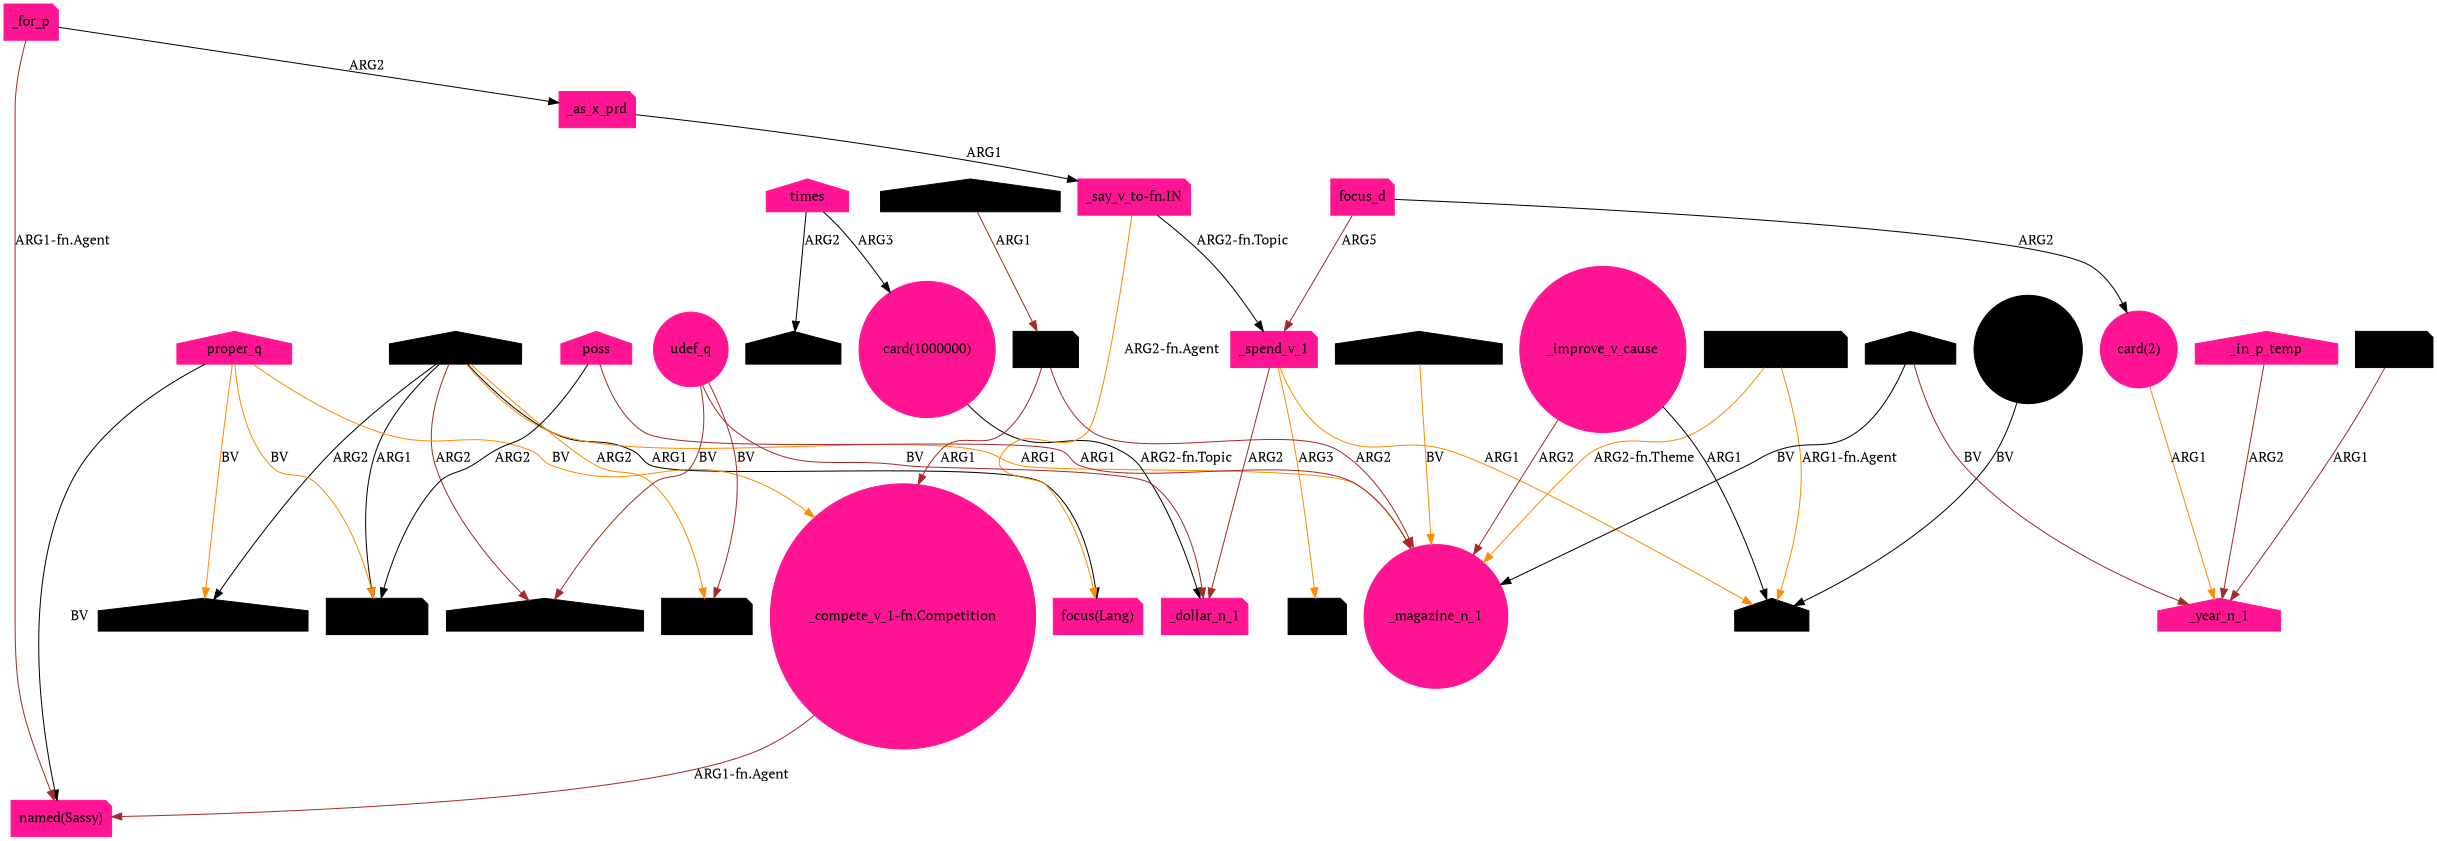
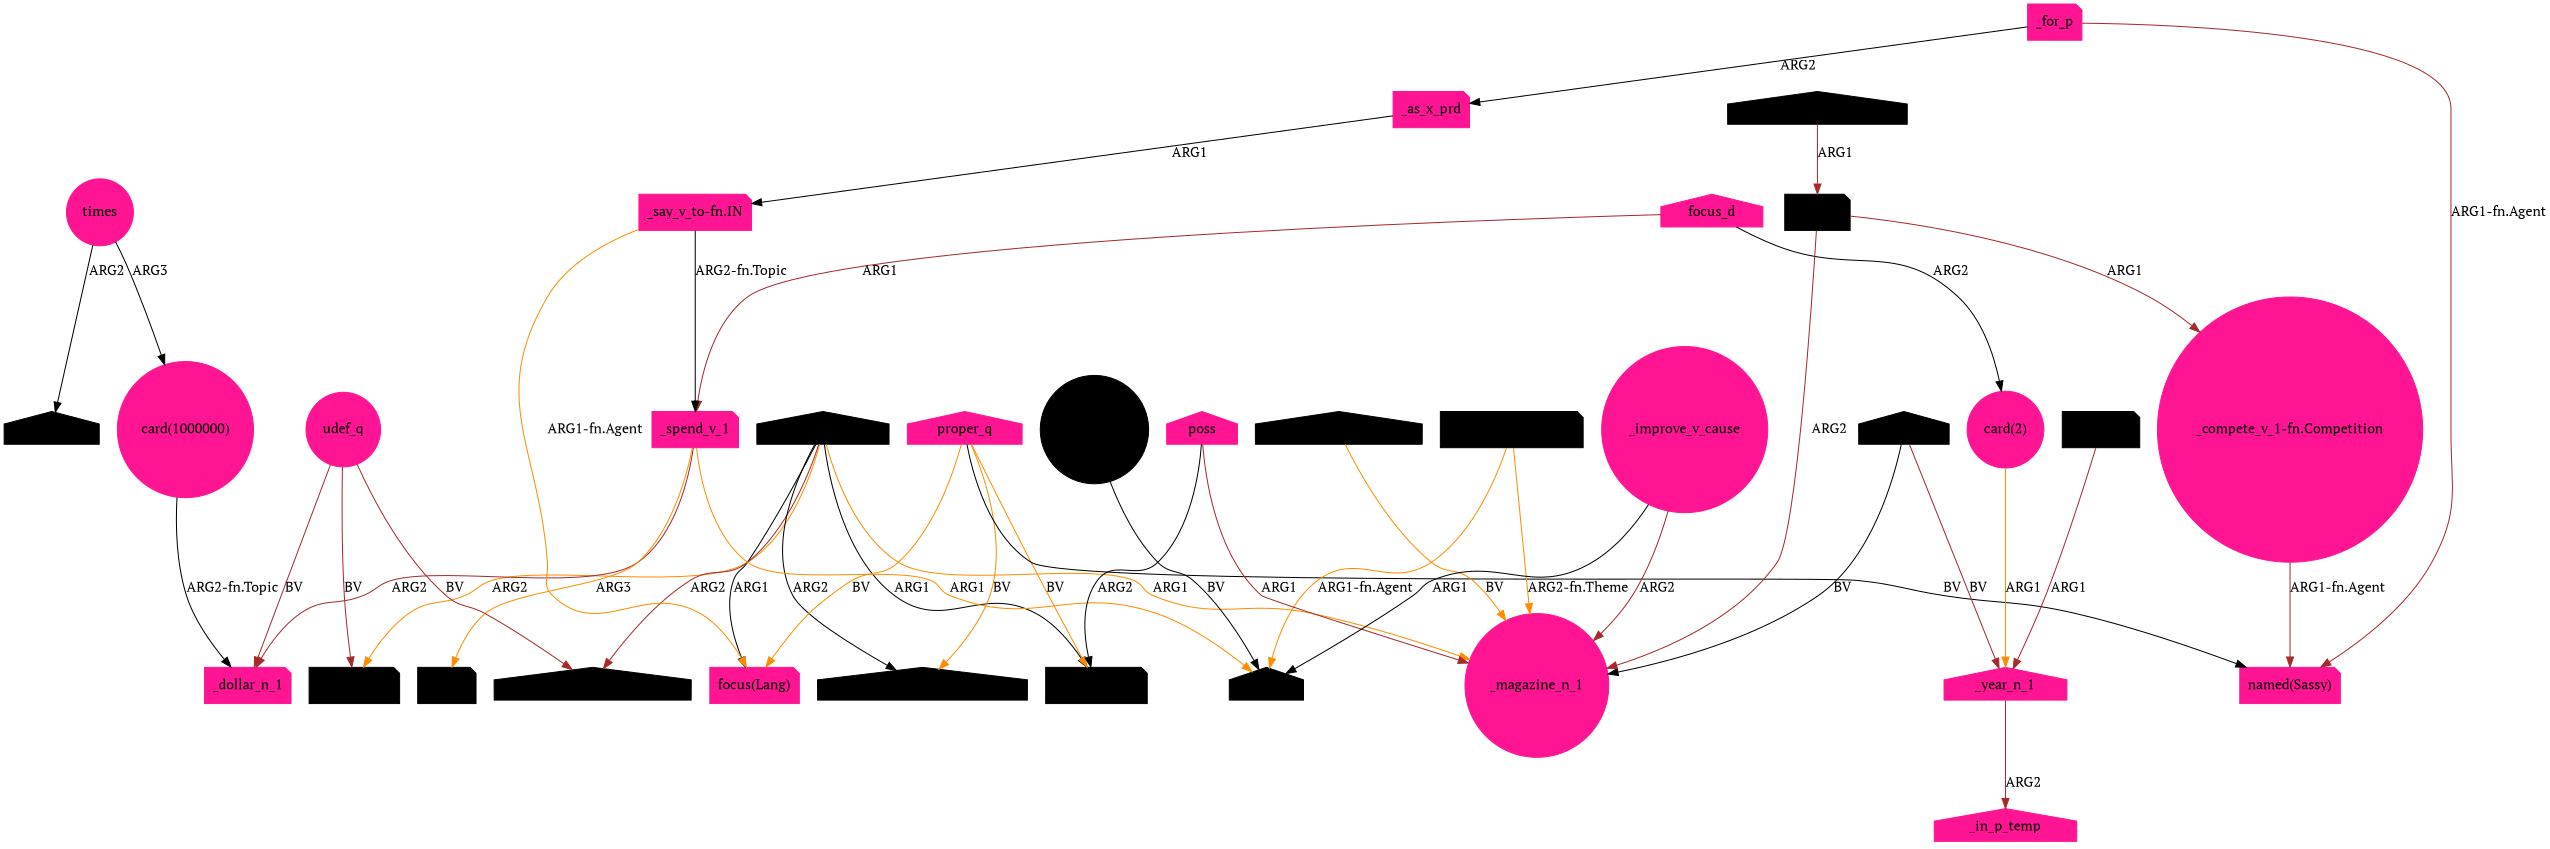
(807, 197) -> (100, 212)
(1363, 197) -> (1712, 212)
(1360, 241) -> (880, 271)
(1172, 349) -> (595, 430)
(528, 450) -> (893, 566)
(2244, 476) -> (2005, 749)
